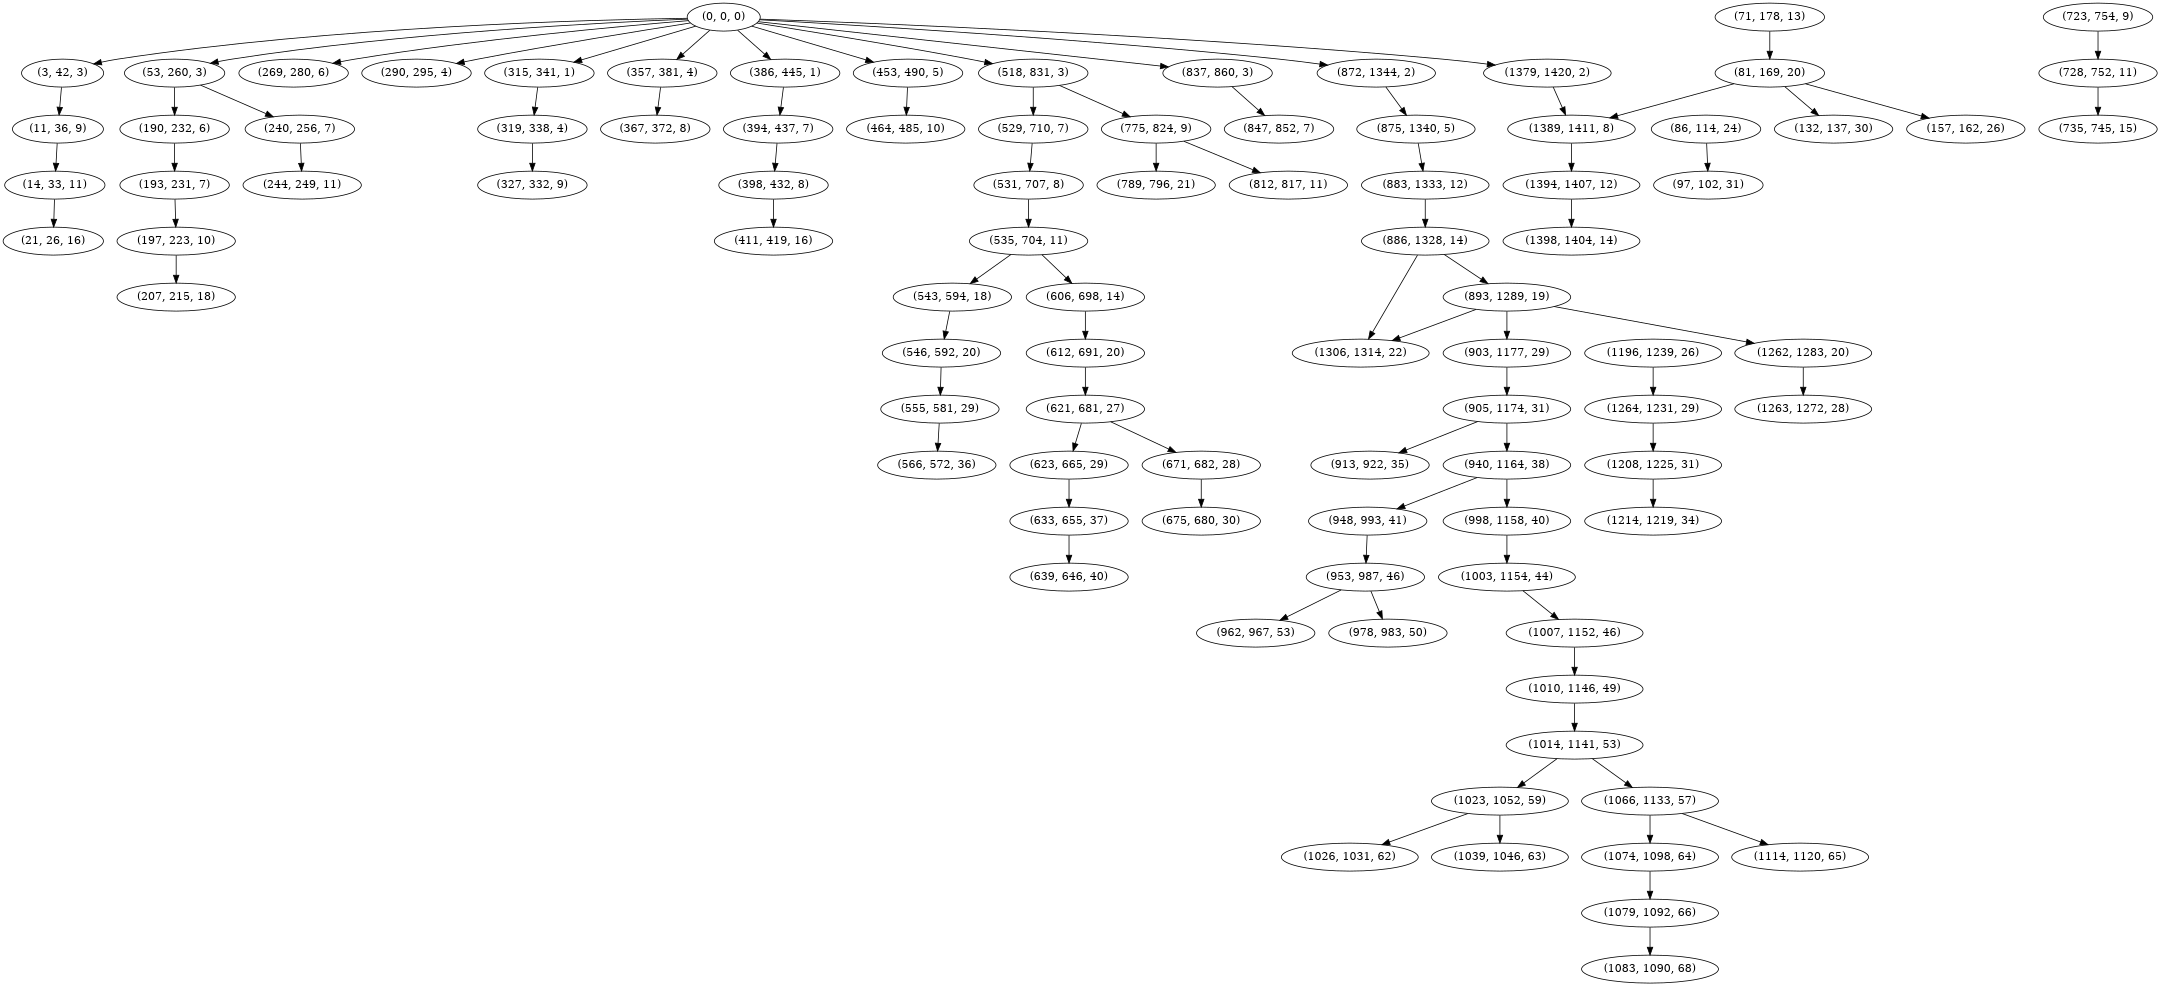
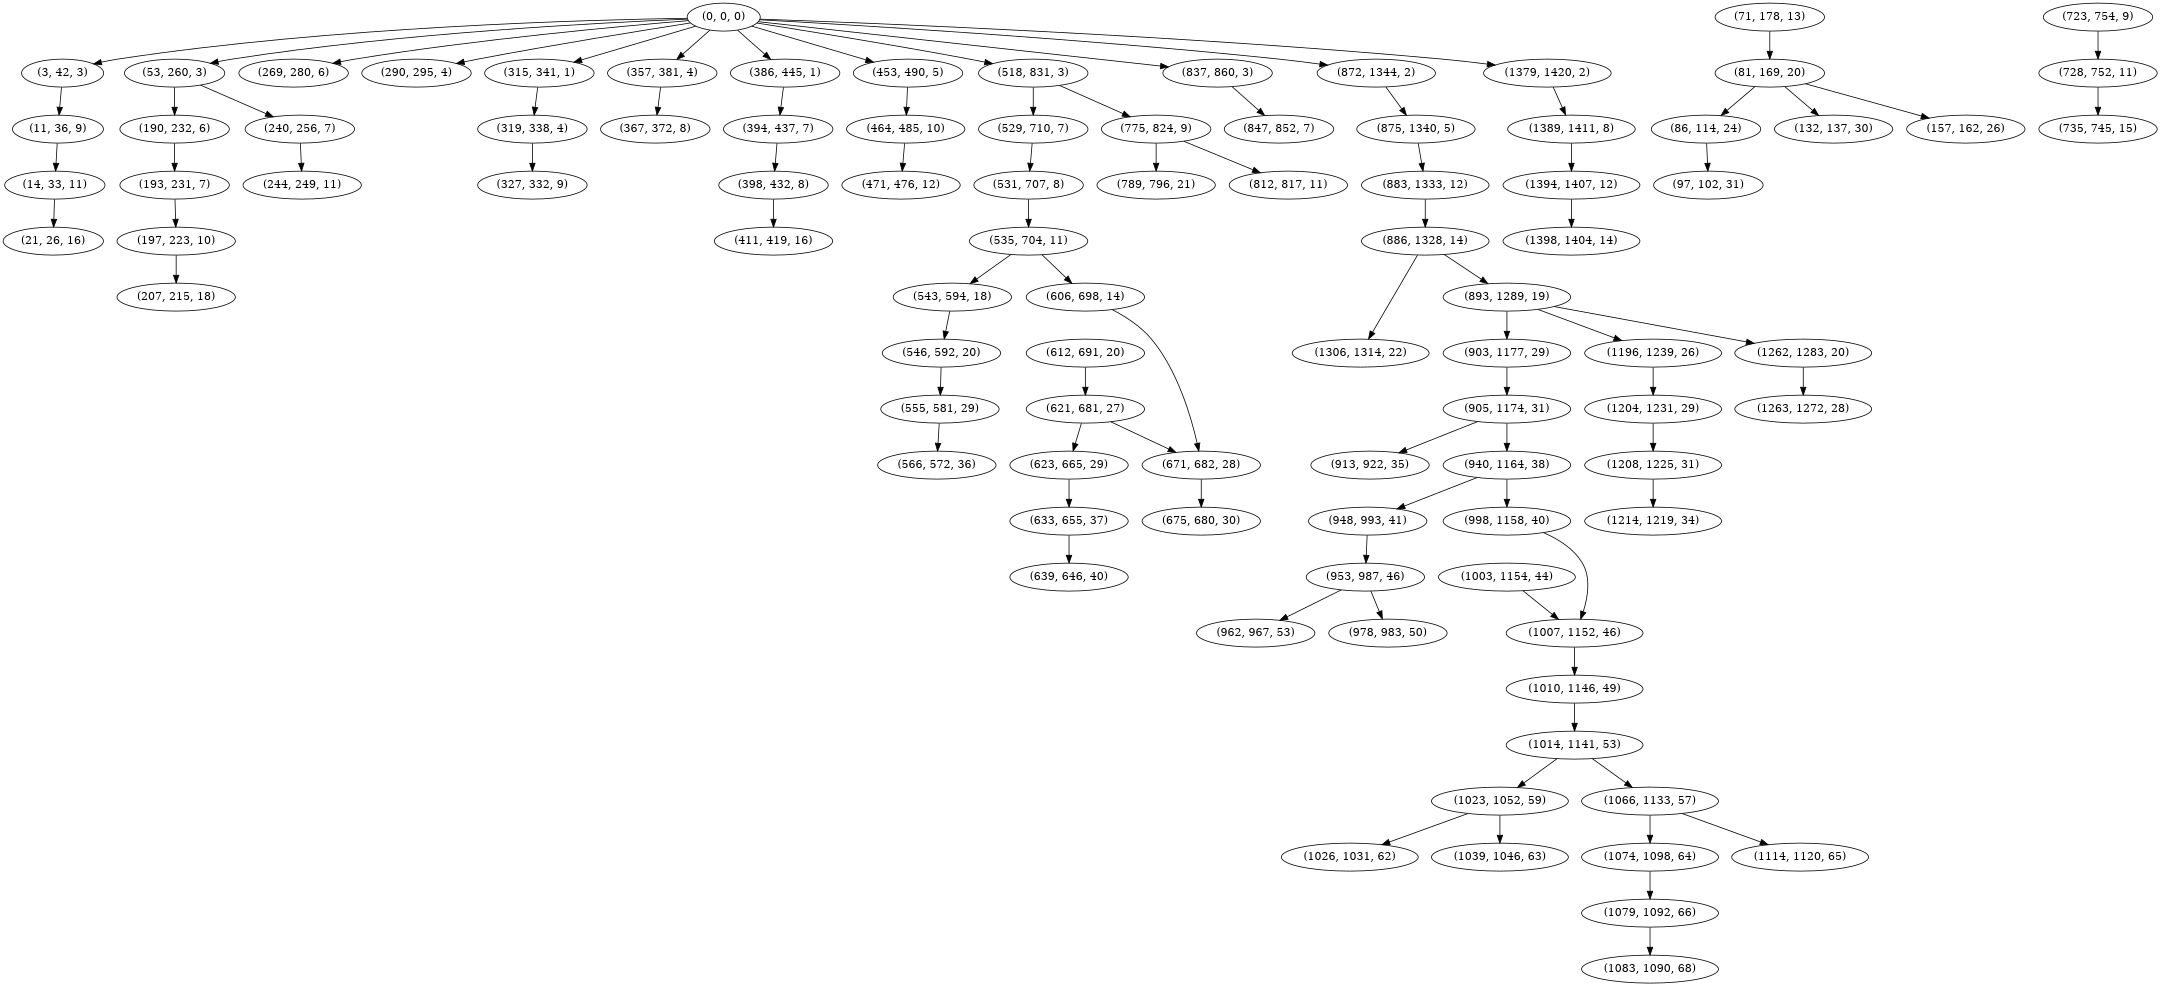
(1676, 100) -> (1741, 99)
none -> (901, 185)
(1085, 321) -> (1170, 366)
(1438, 324) -> (1576, 324)
(1653, 409) -> (1653, 409)
(1507, 545) -> (1582, 563)
